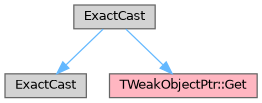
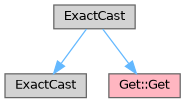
(183, 86) -> (145, 86)
